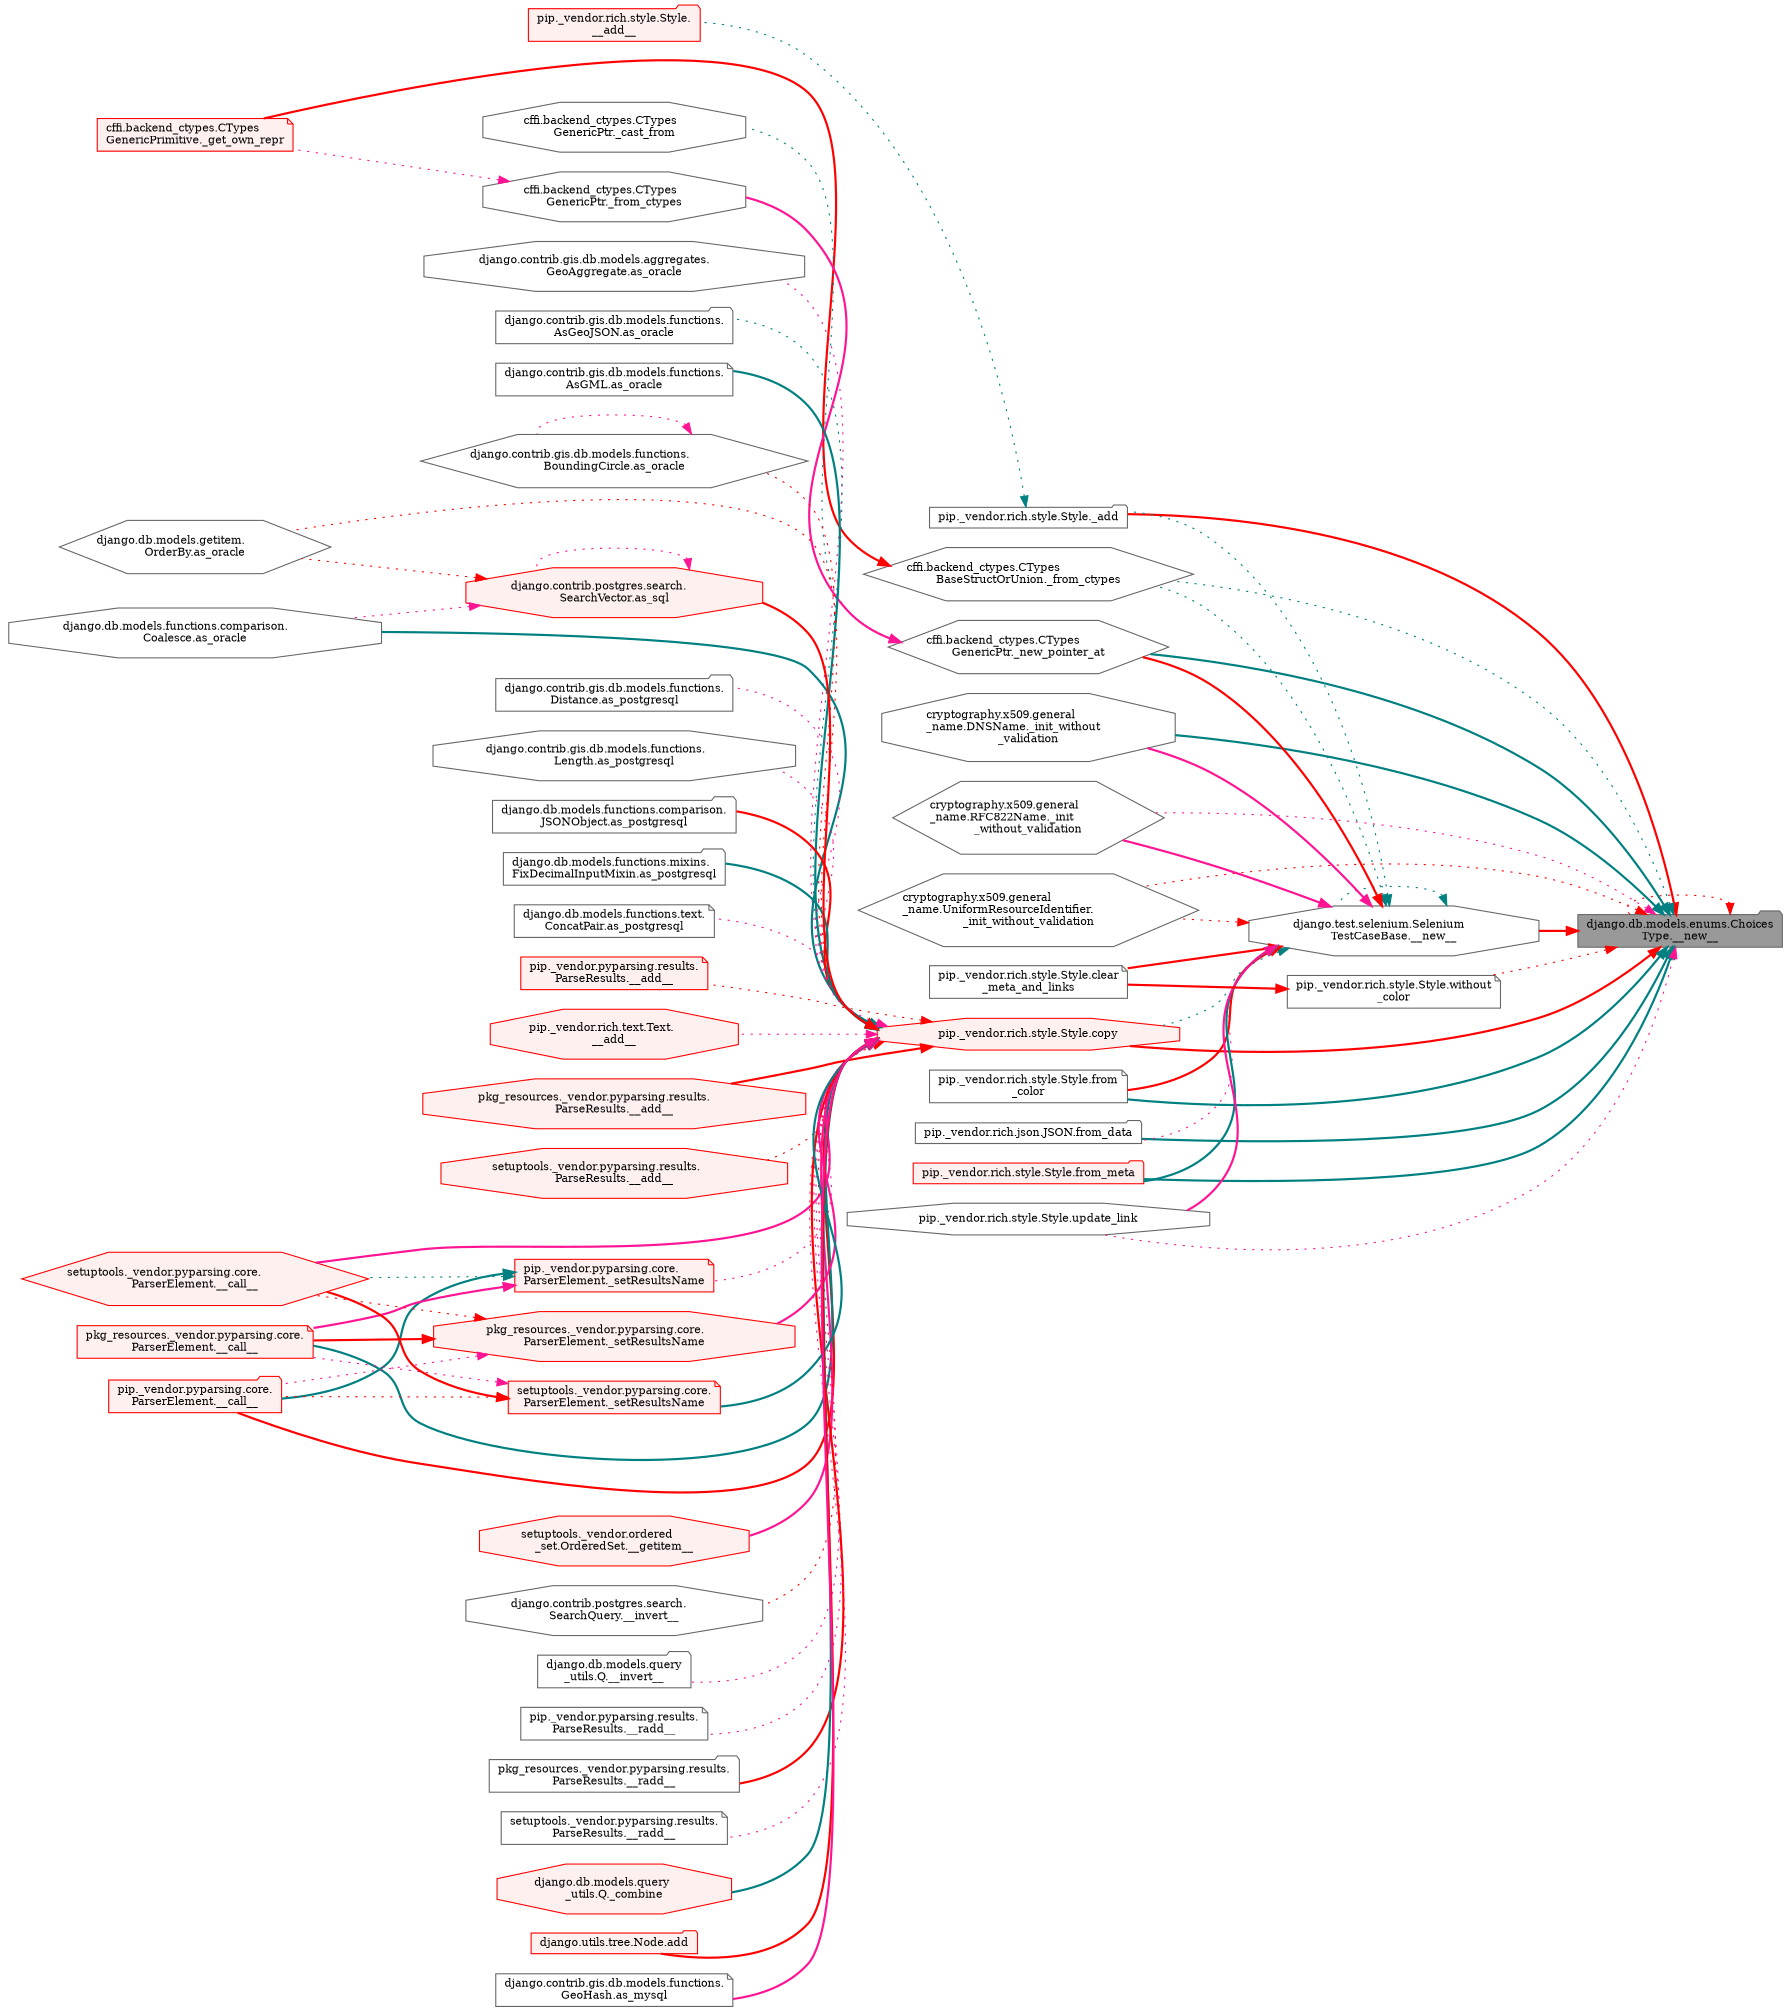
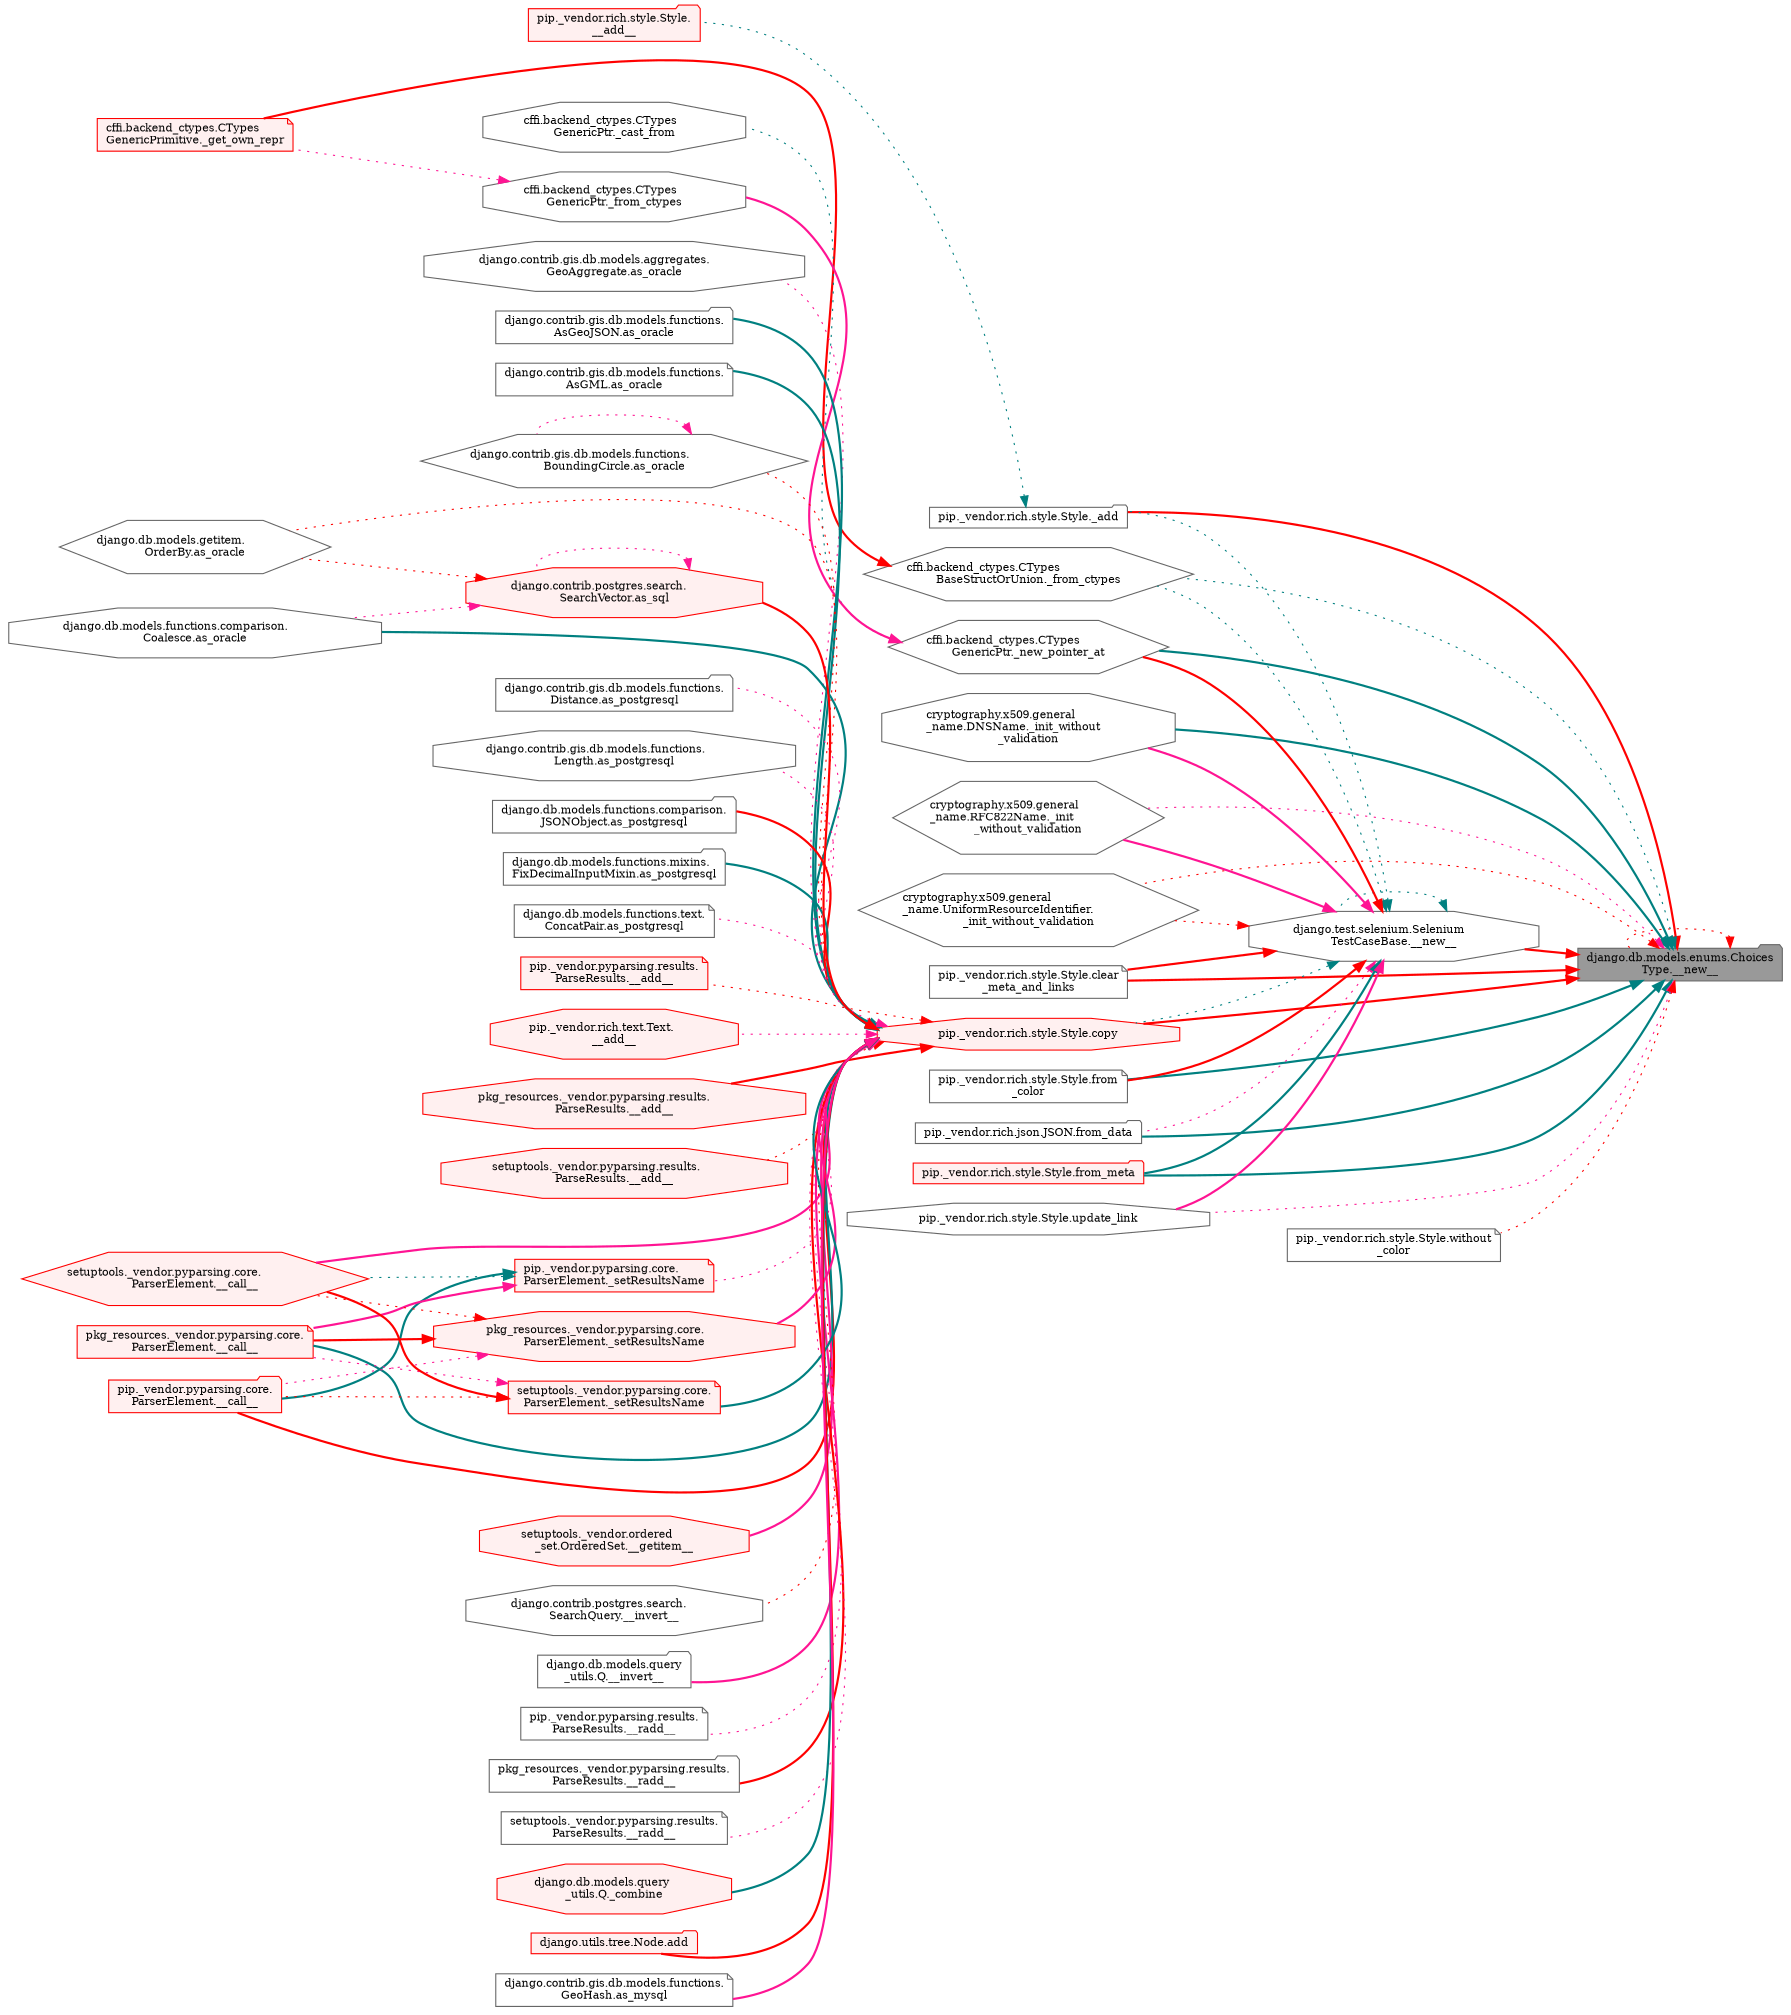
(831, 652) -> (831, 652)
(1202, 987) -> (1325, 977)
(832, 1403) -> (832, 1403)
